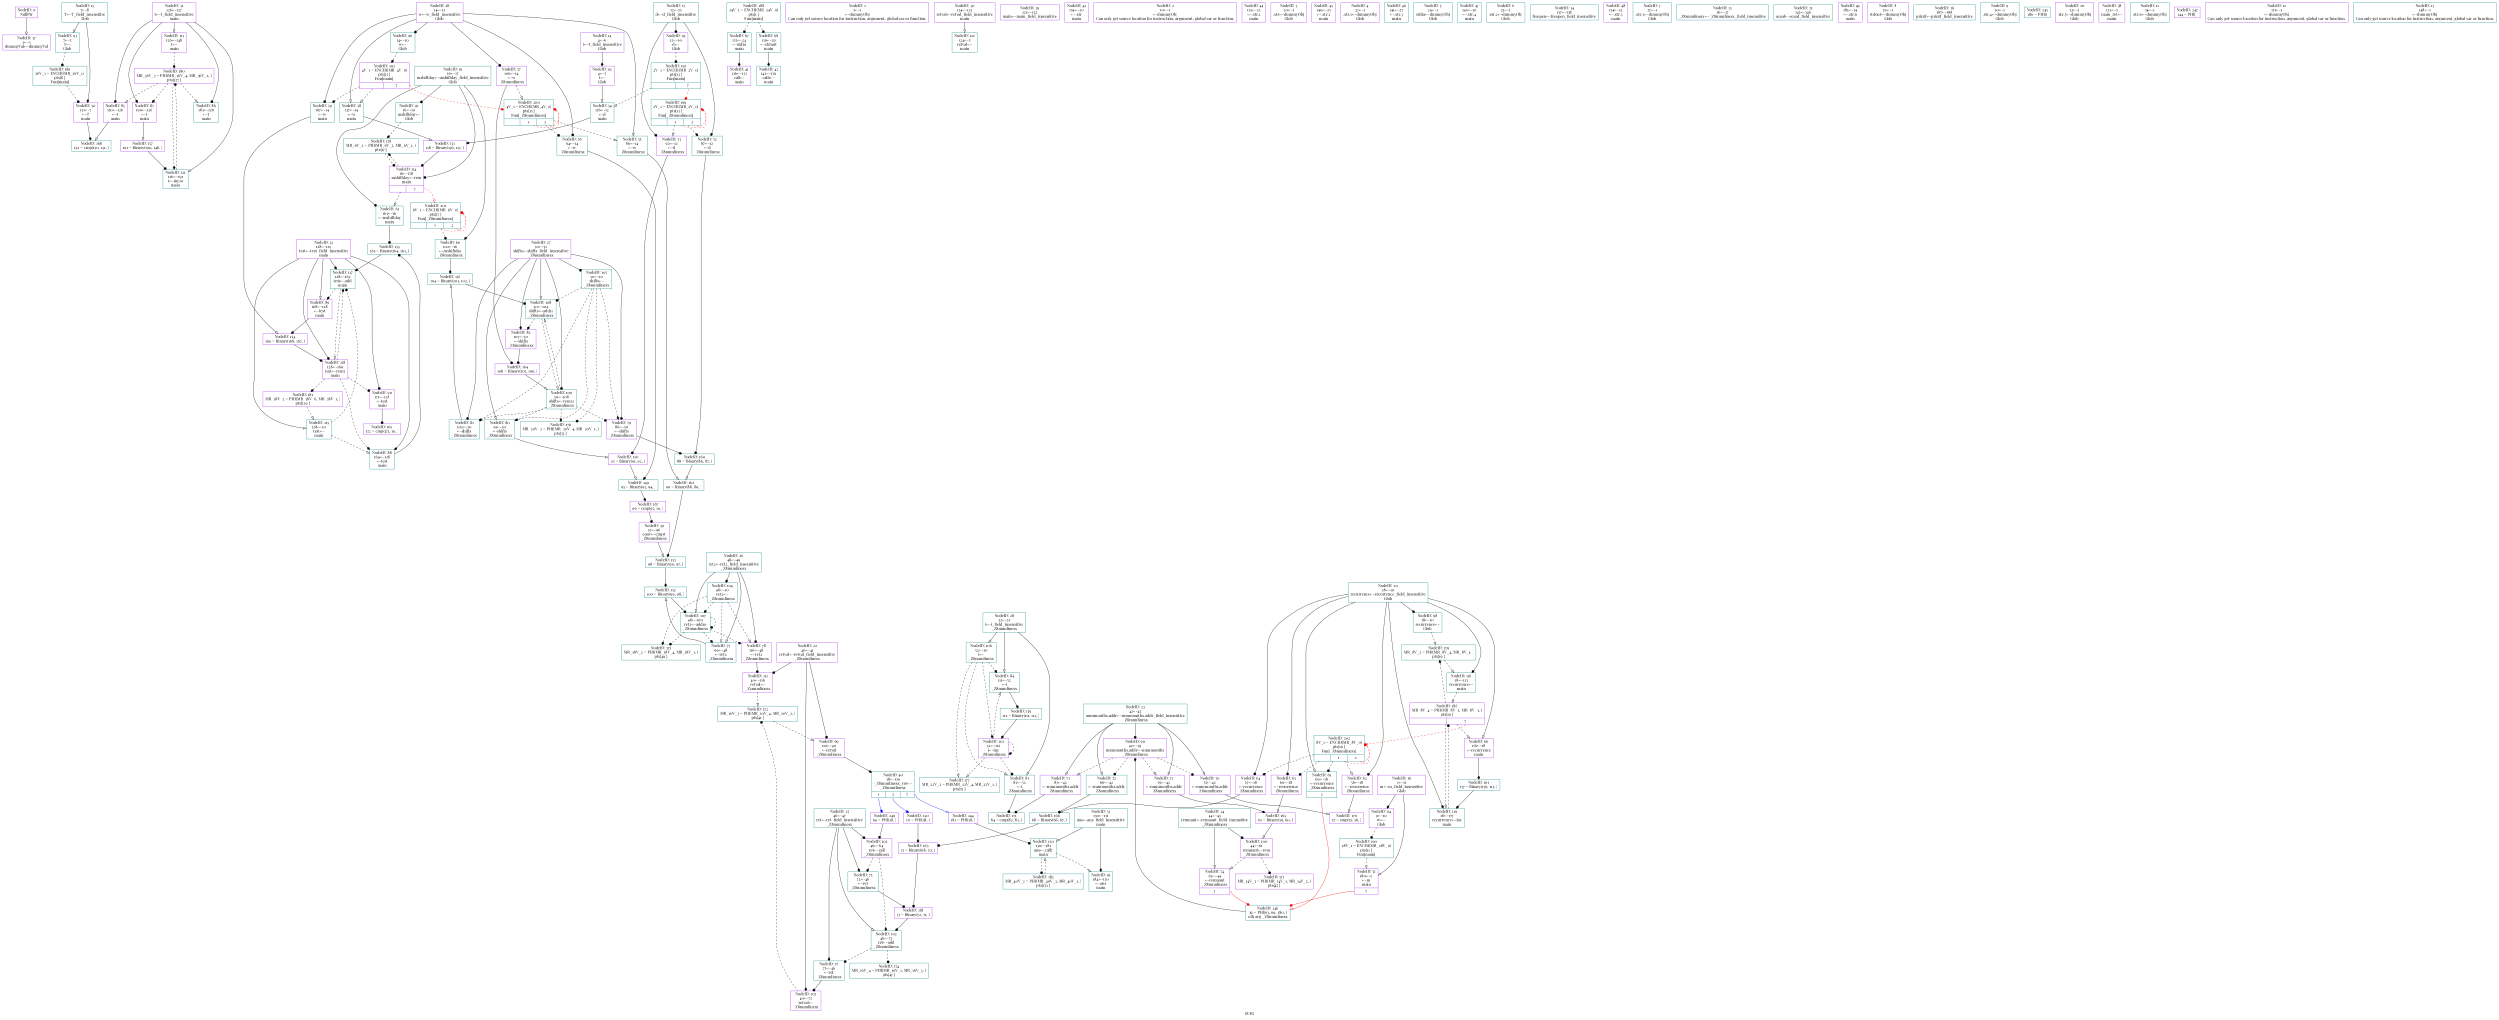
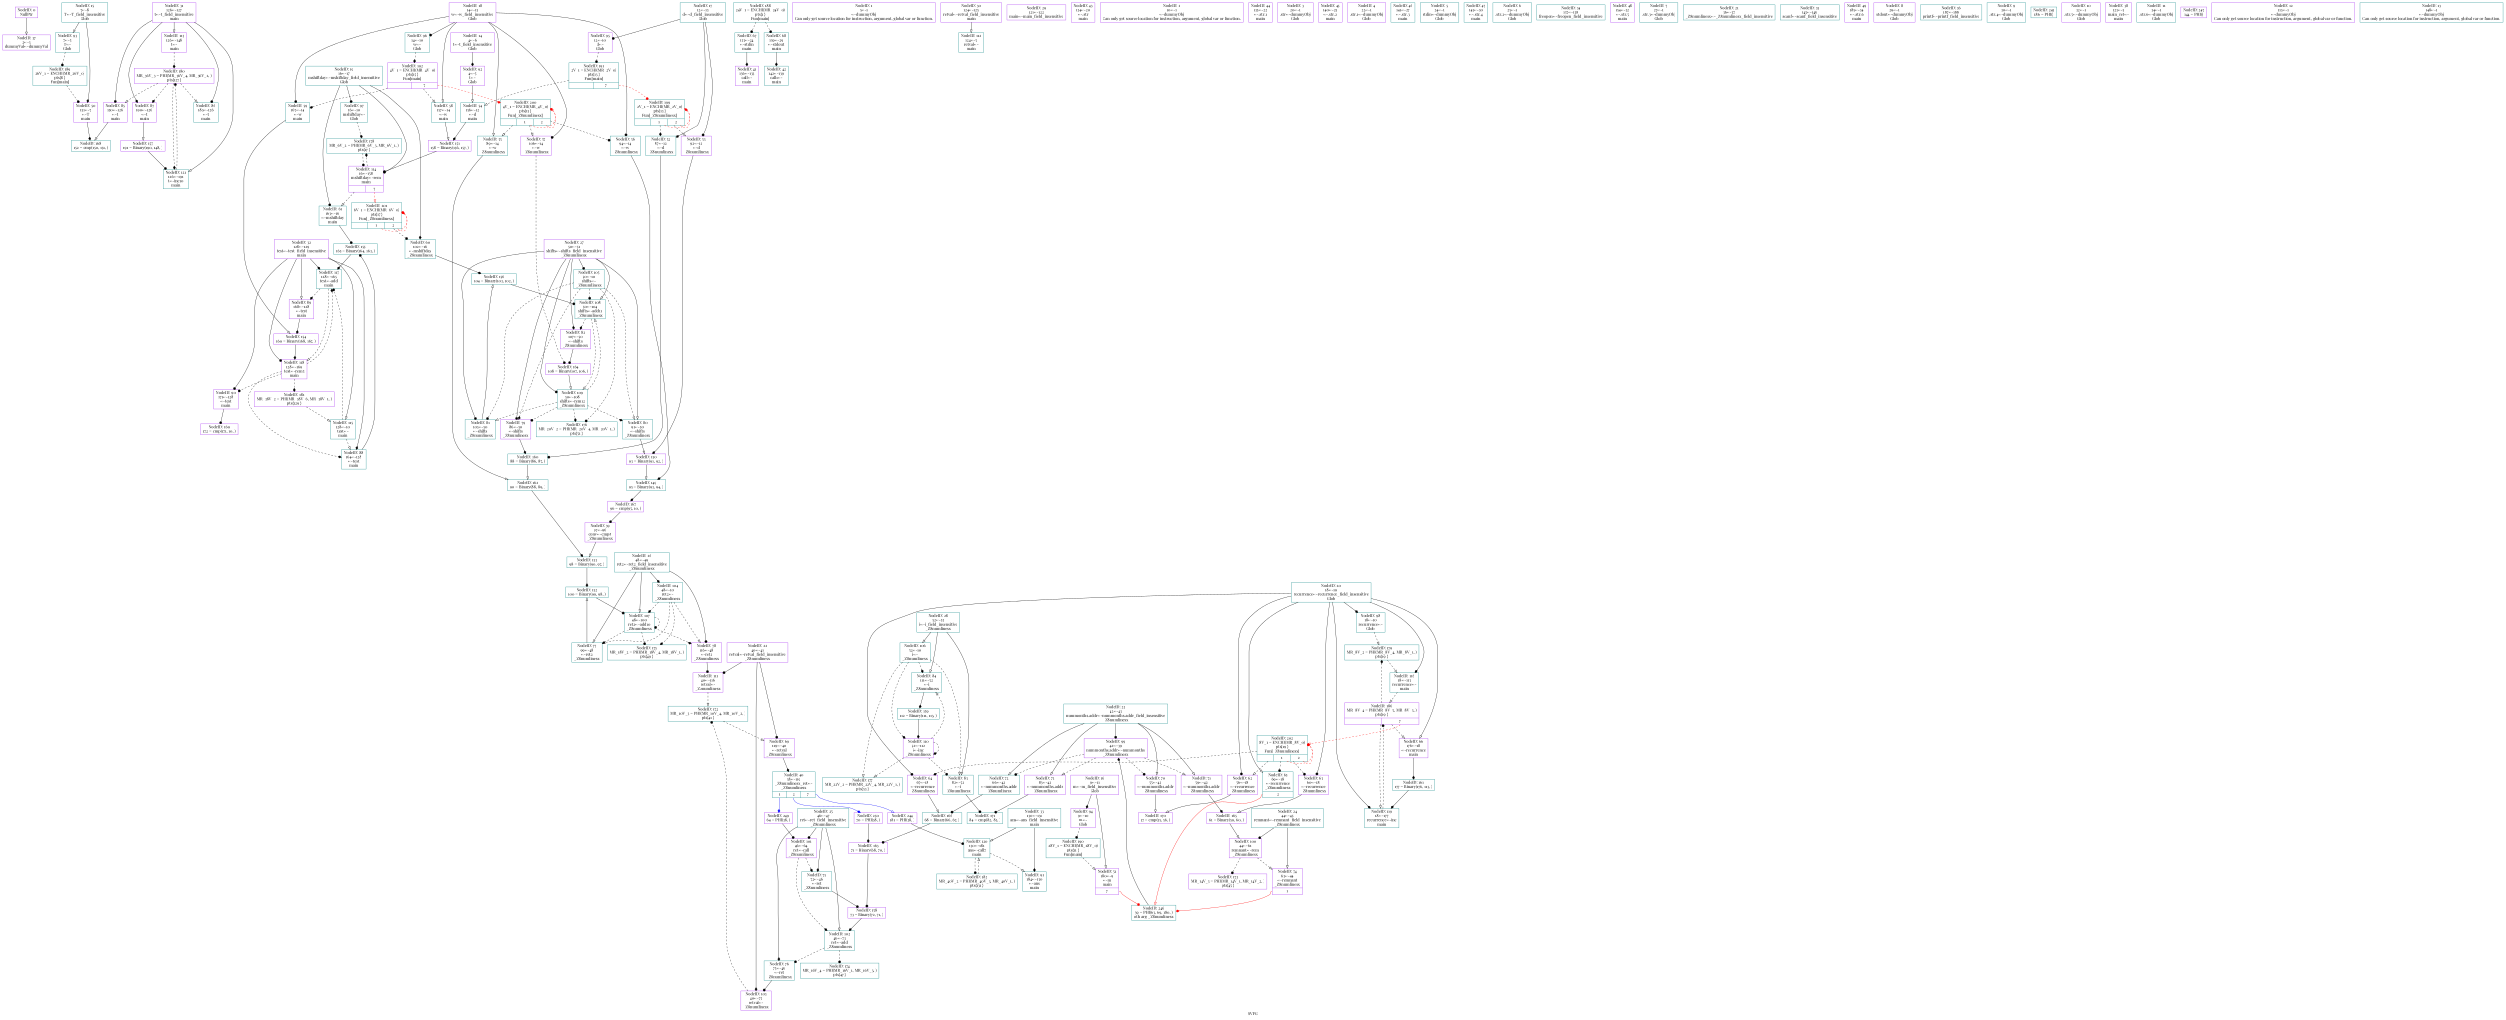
(519, 91) -> (531, 129)
(496, 225) -> (536, 261)
(645, 303) -> (683, 306)
